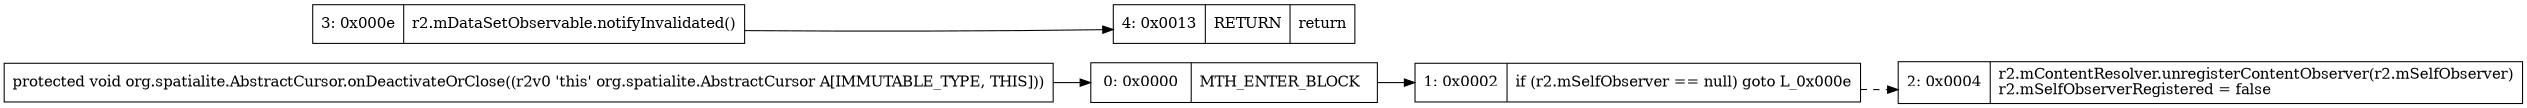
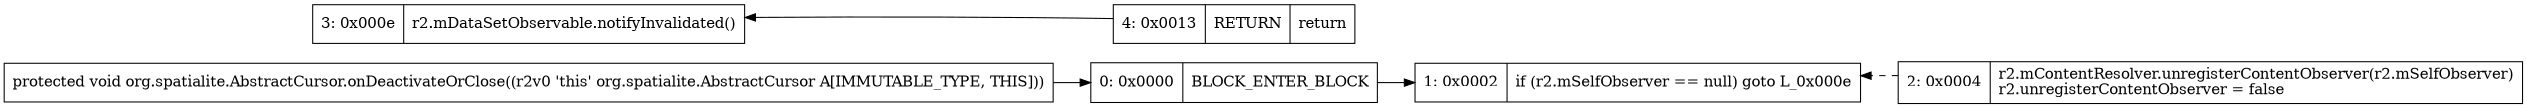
(924, 31) -> (934, 17)
(1280, 82) -> (1280, 82)
(1874, 90) -> (1885, 76)
(2135, 90) -> (2142, 90)
